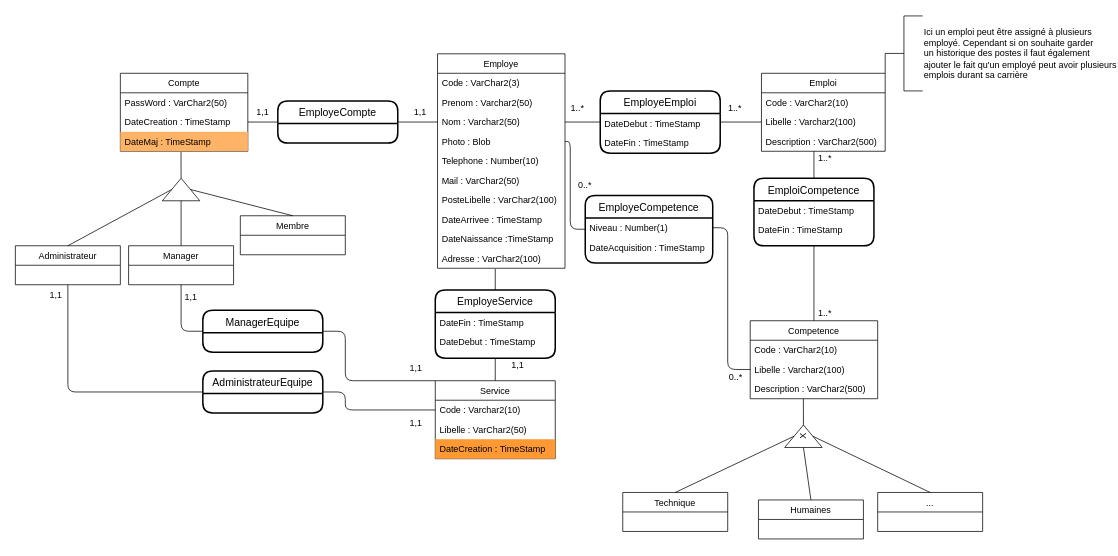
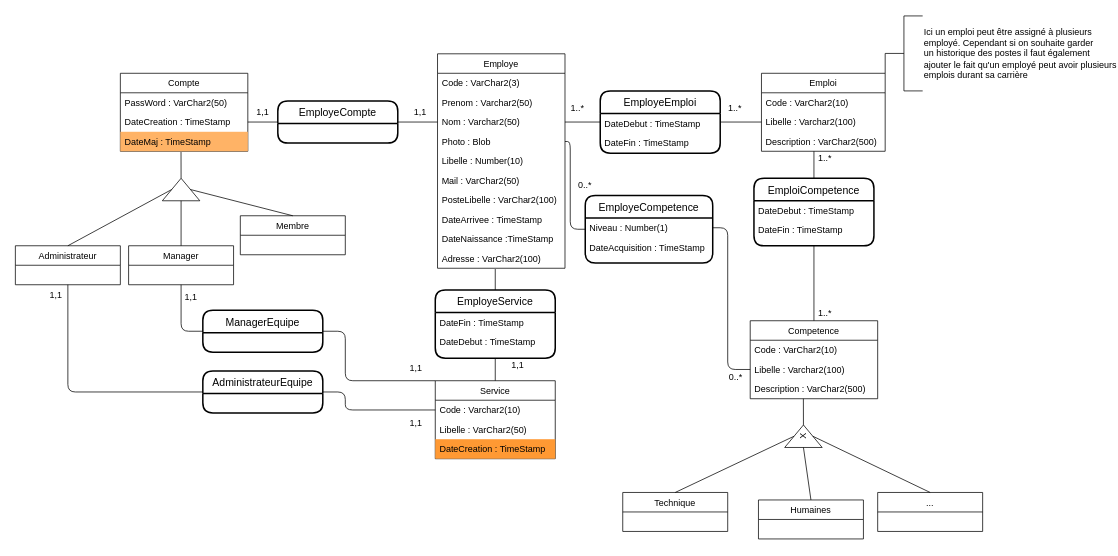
(493, 161) -> (485, 161)
